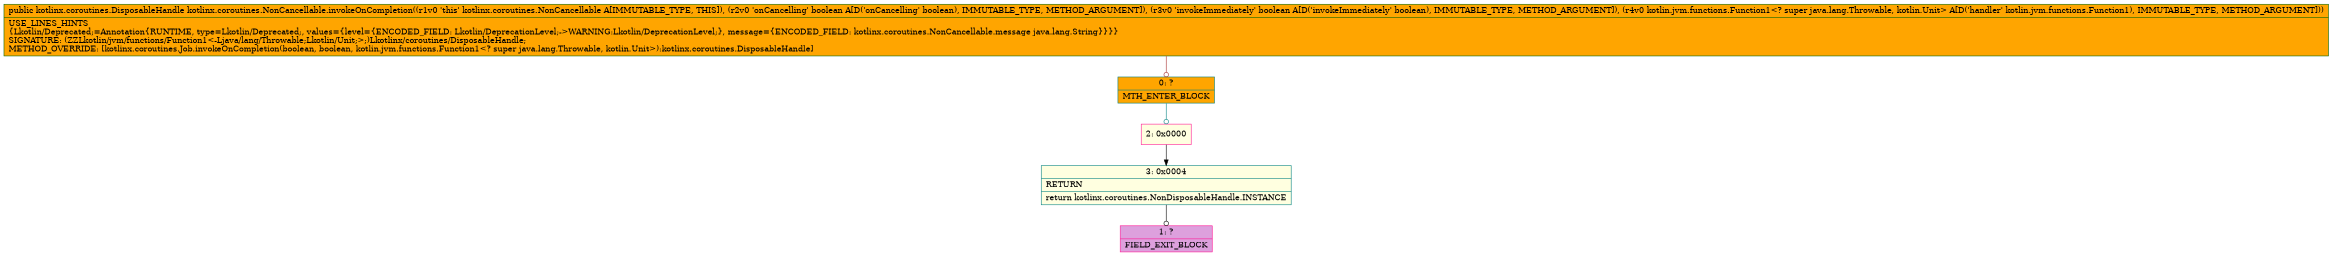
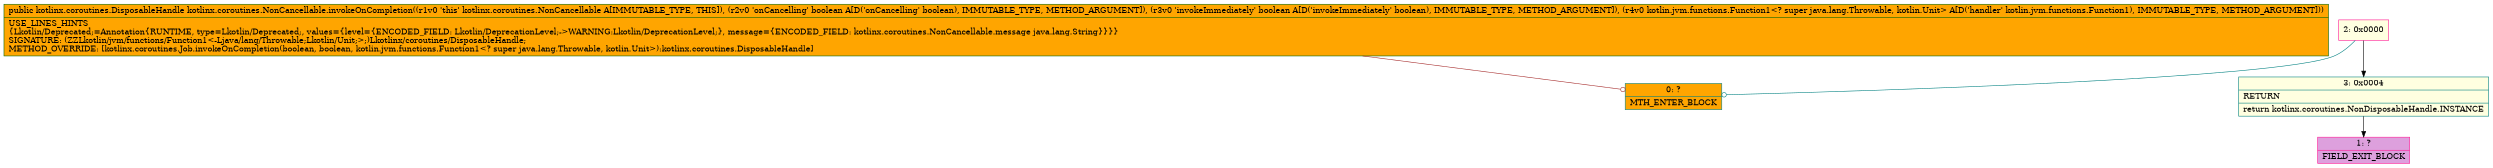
(1166, 111) -> (2044, 83)
(1166, 213) -> (2364, 124)
